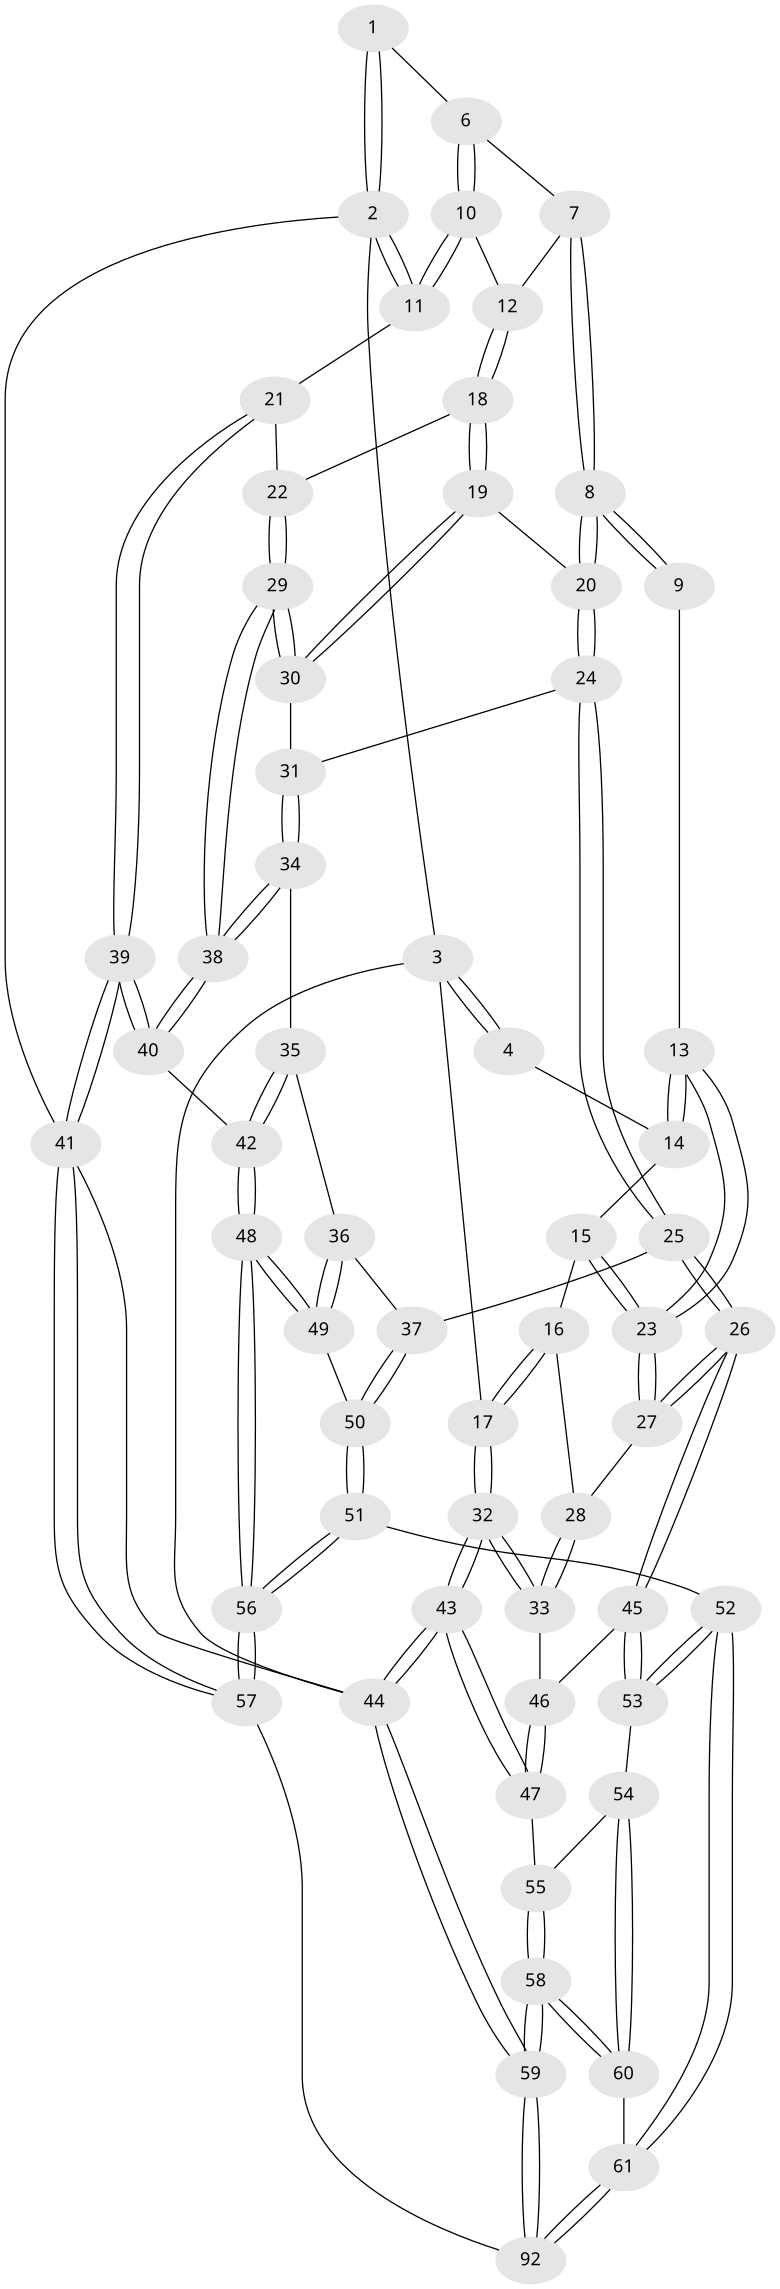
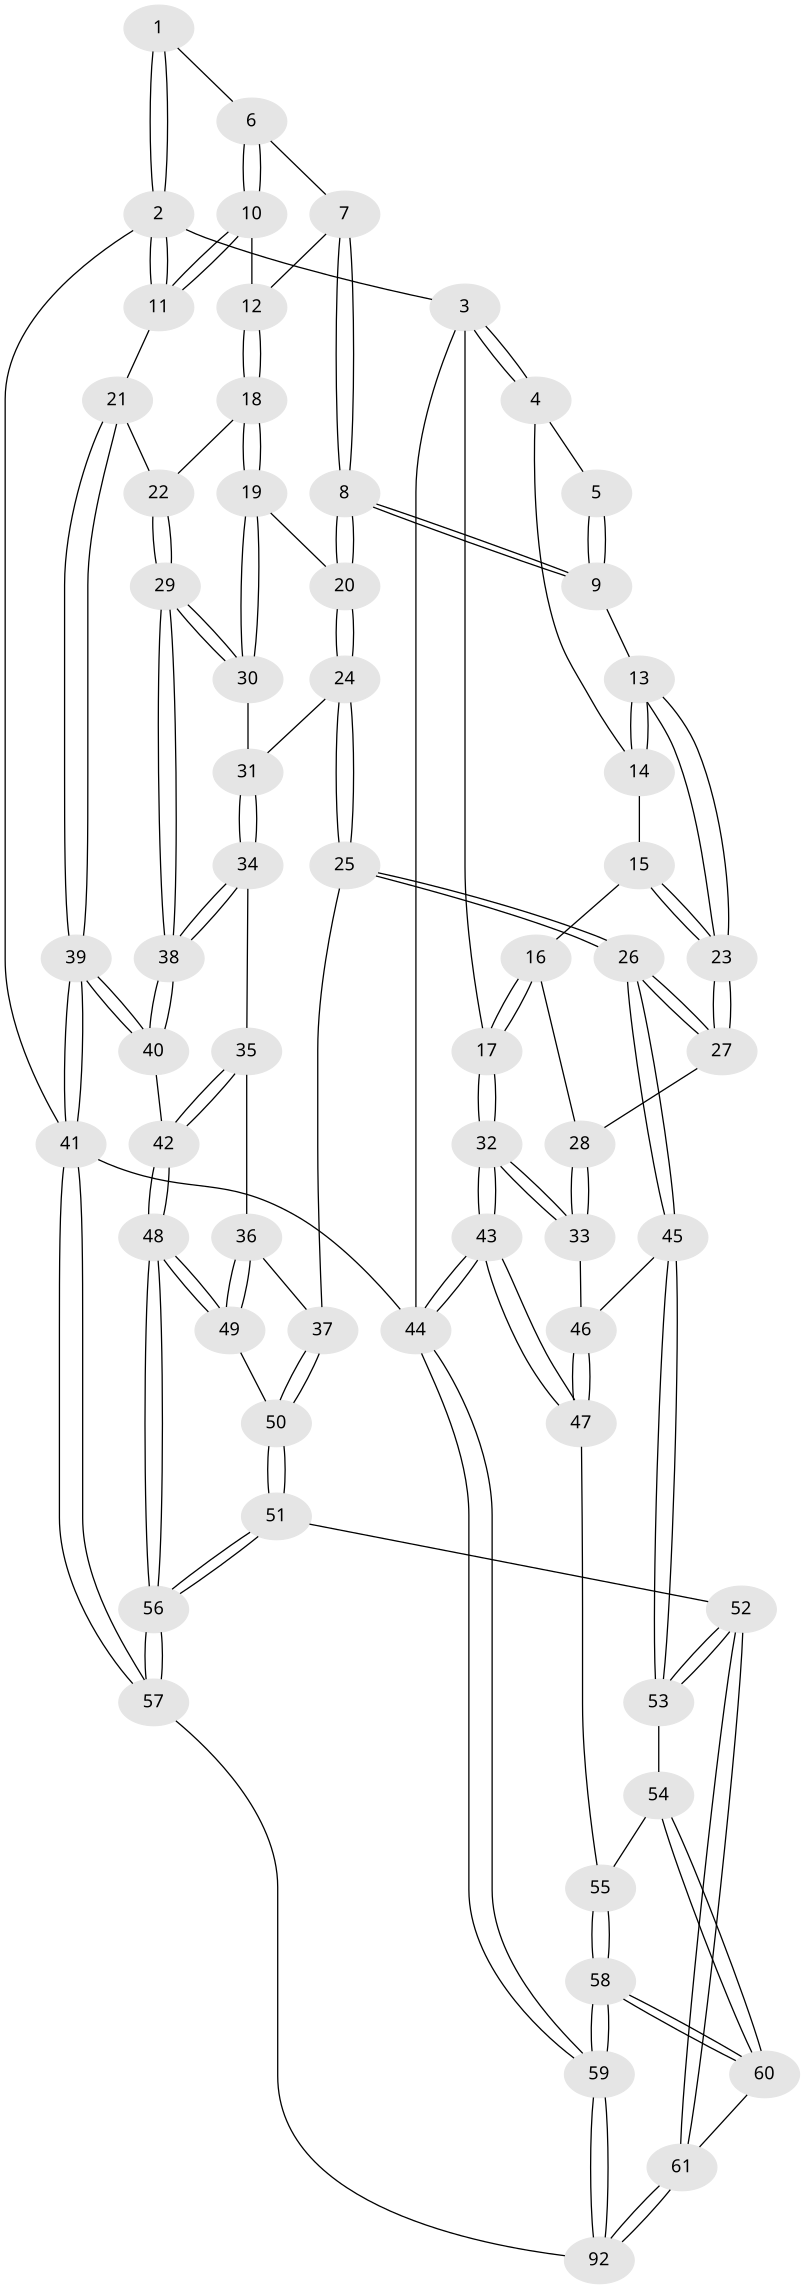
none -> (597, 493)
